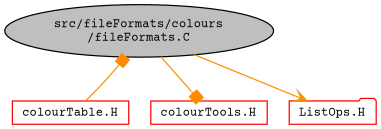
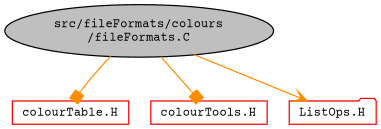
(102, 84) -> (95, 73)
